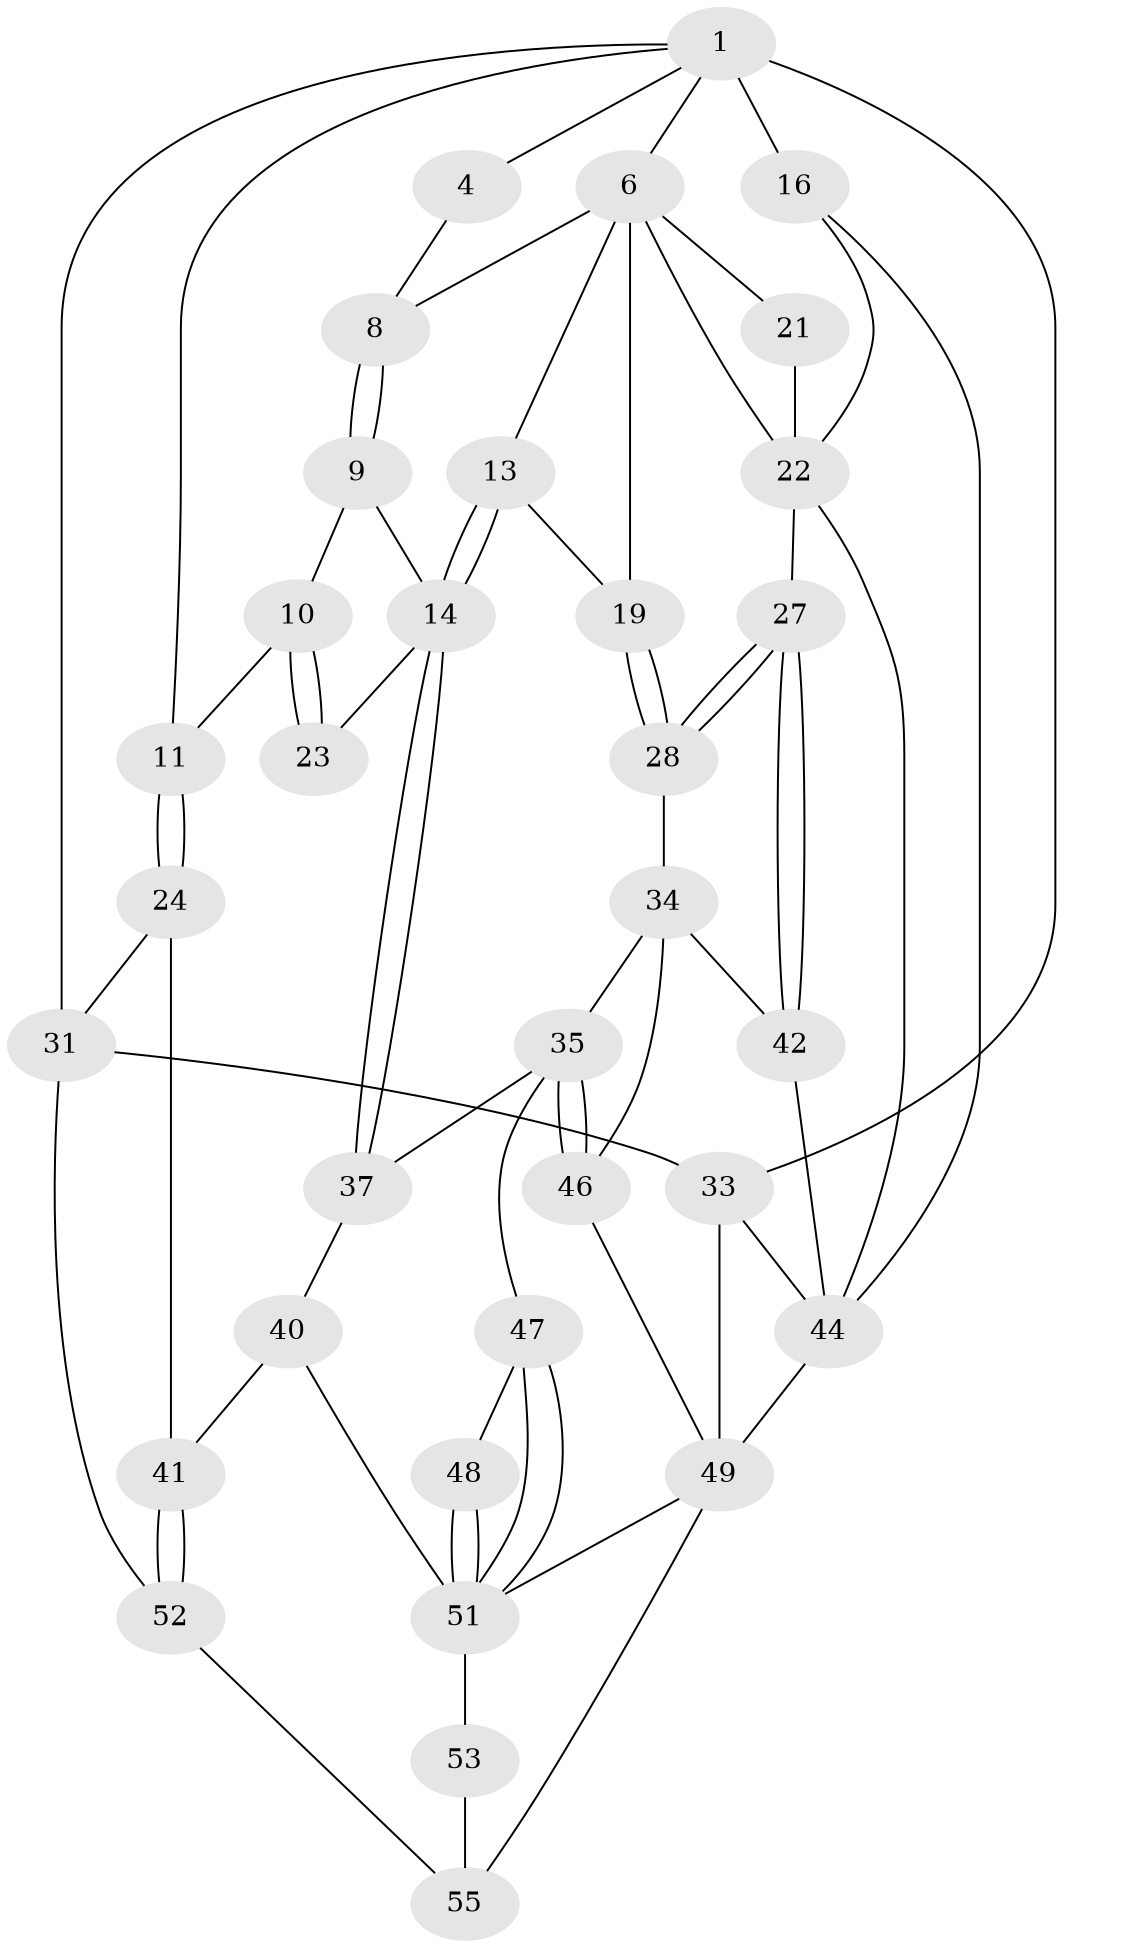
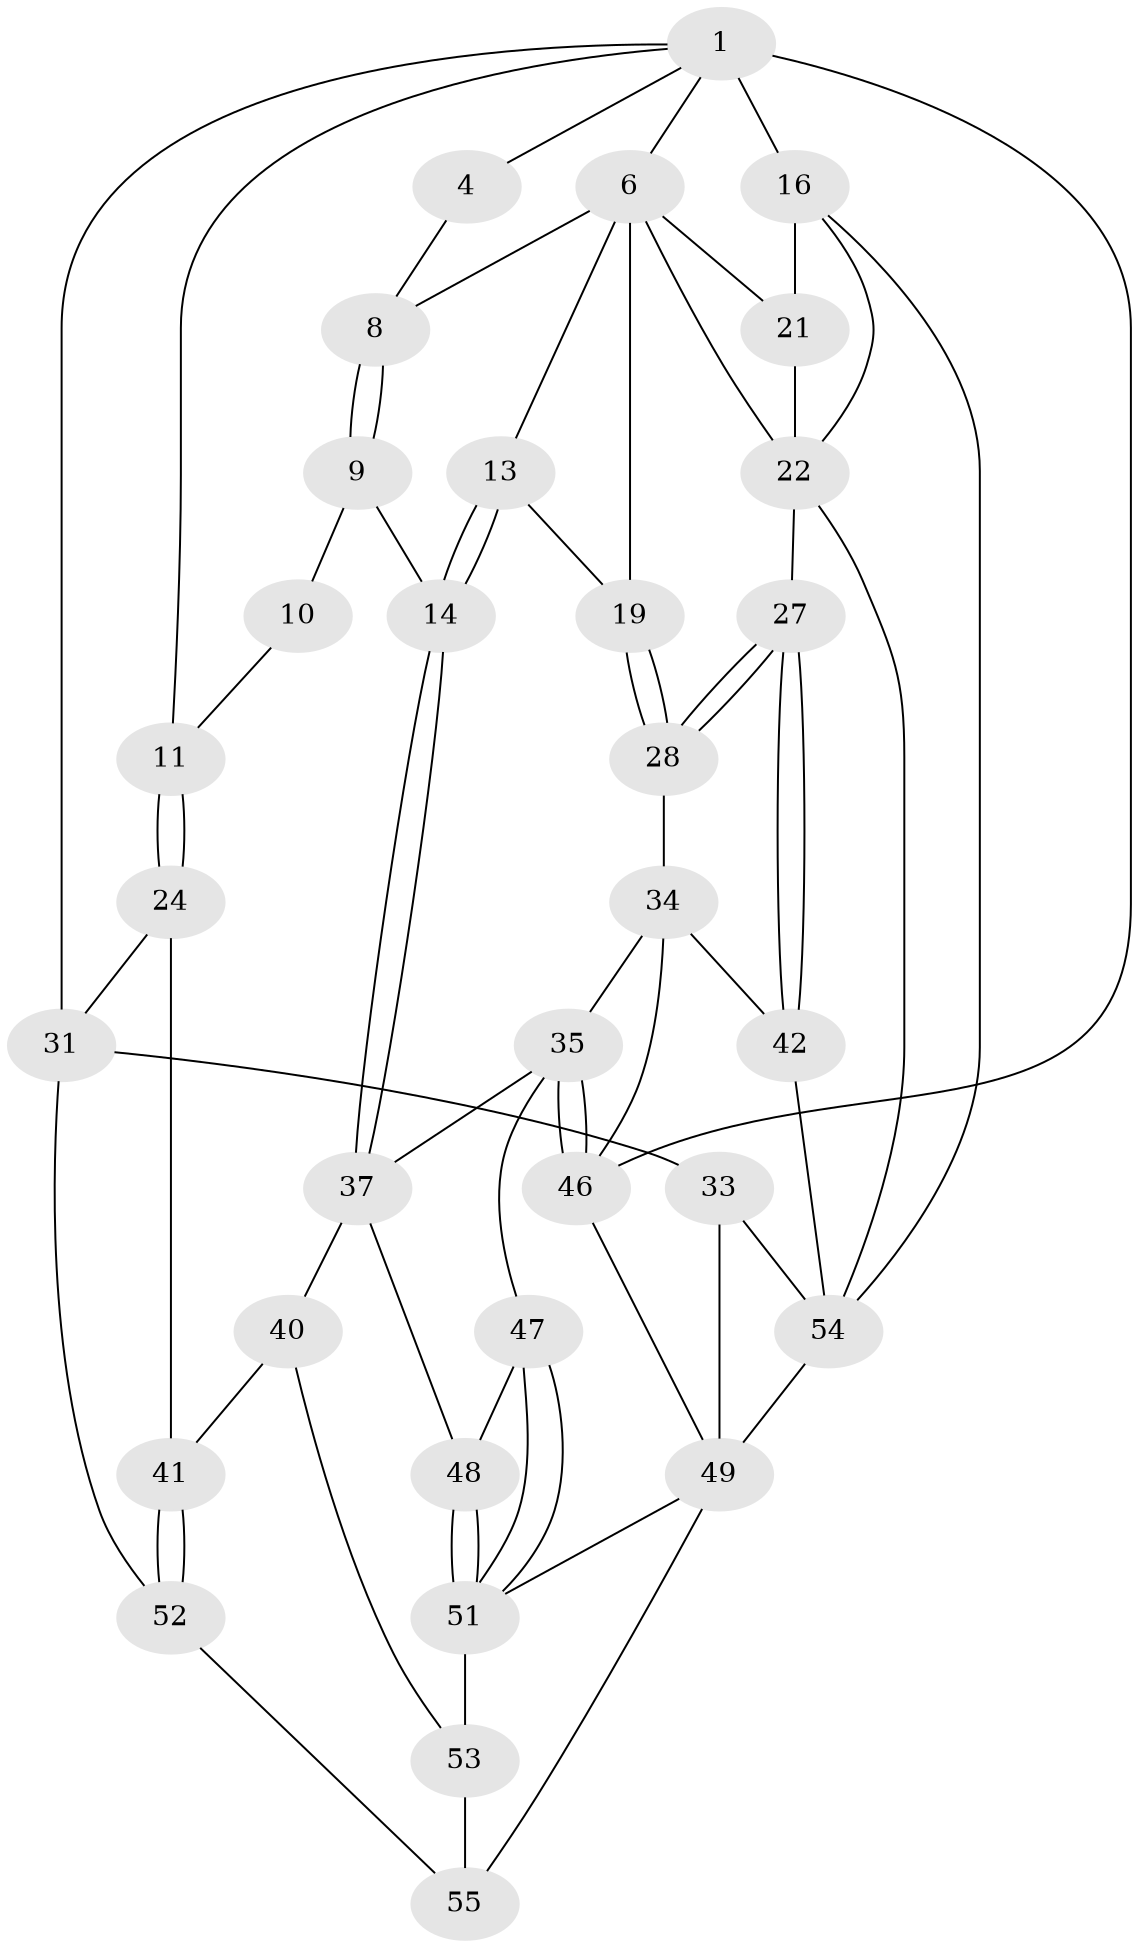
none -> (795, 259)
(1055, 617) -> (1131, 690)
(314, 759) -> none
none -> (411, 1331)
(829, 1332) -> (829, 1332)
(373, 1477) -> (352, 1555)
